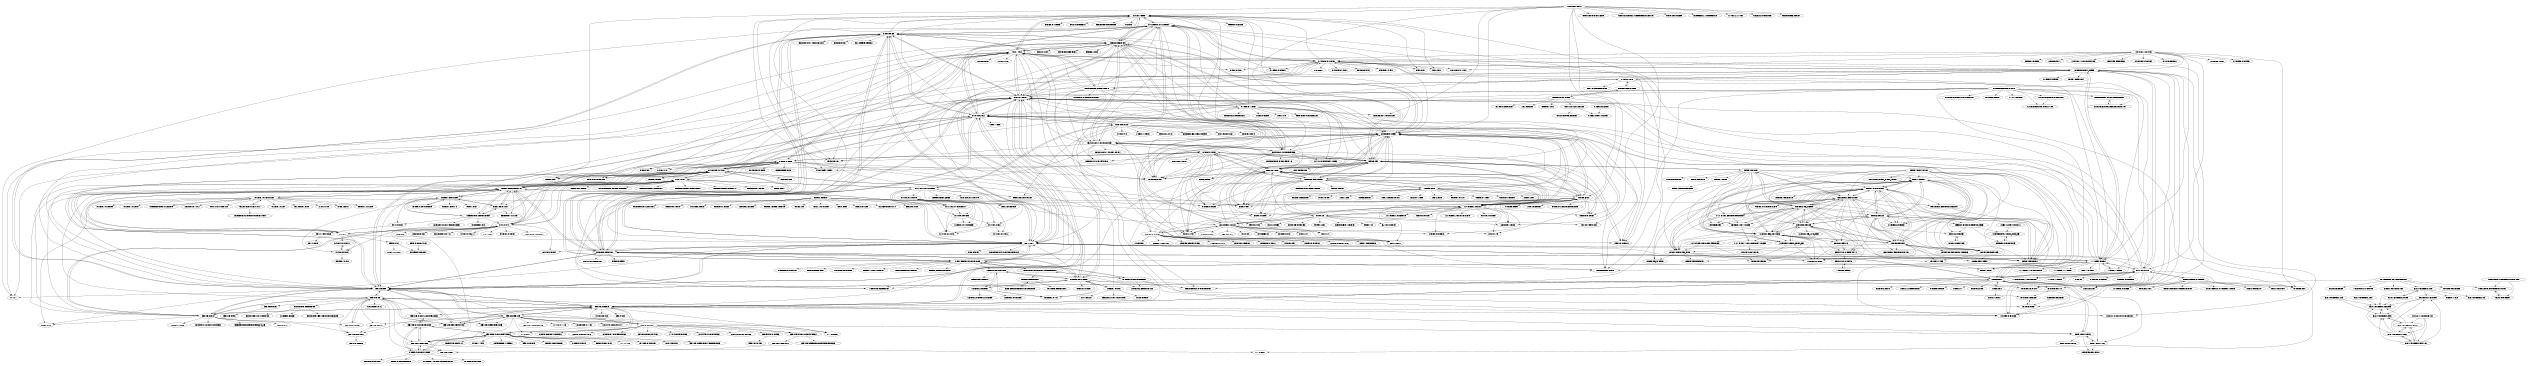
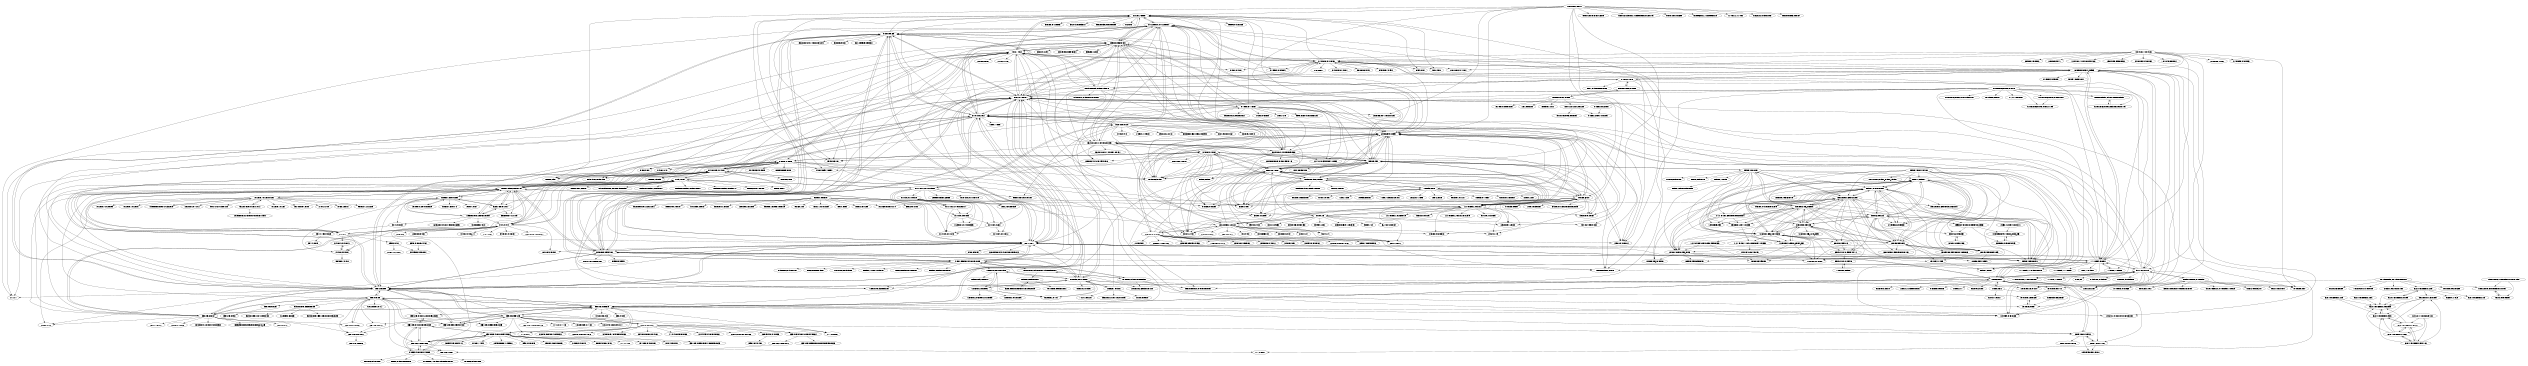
(442, 234) -> none
none -> (156, 325)
